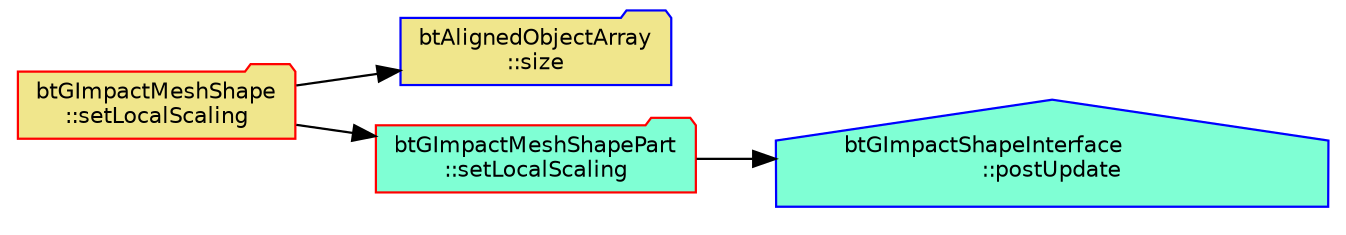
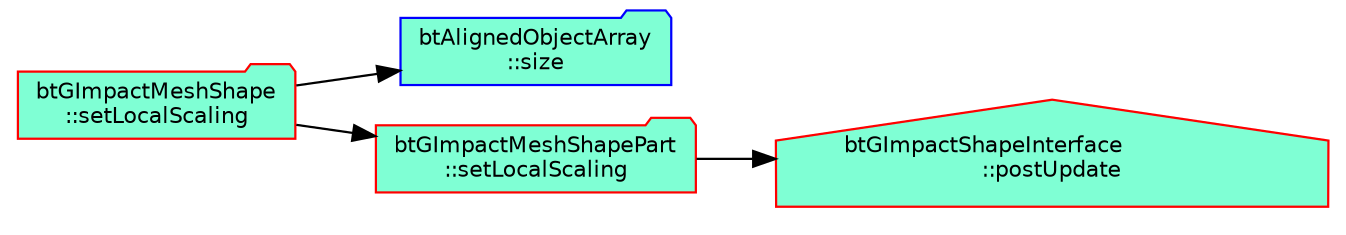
(536, 51) -> (536, 51)
(157, 105) -> (157, 105)
(1052, 159) -> (1052, 159)
